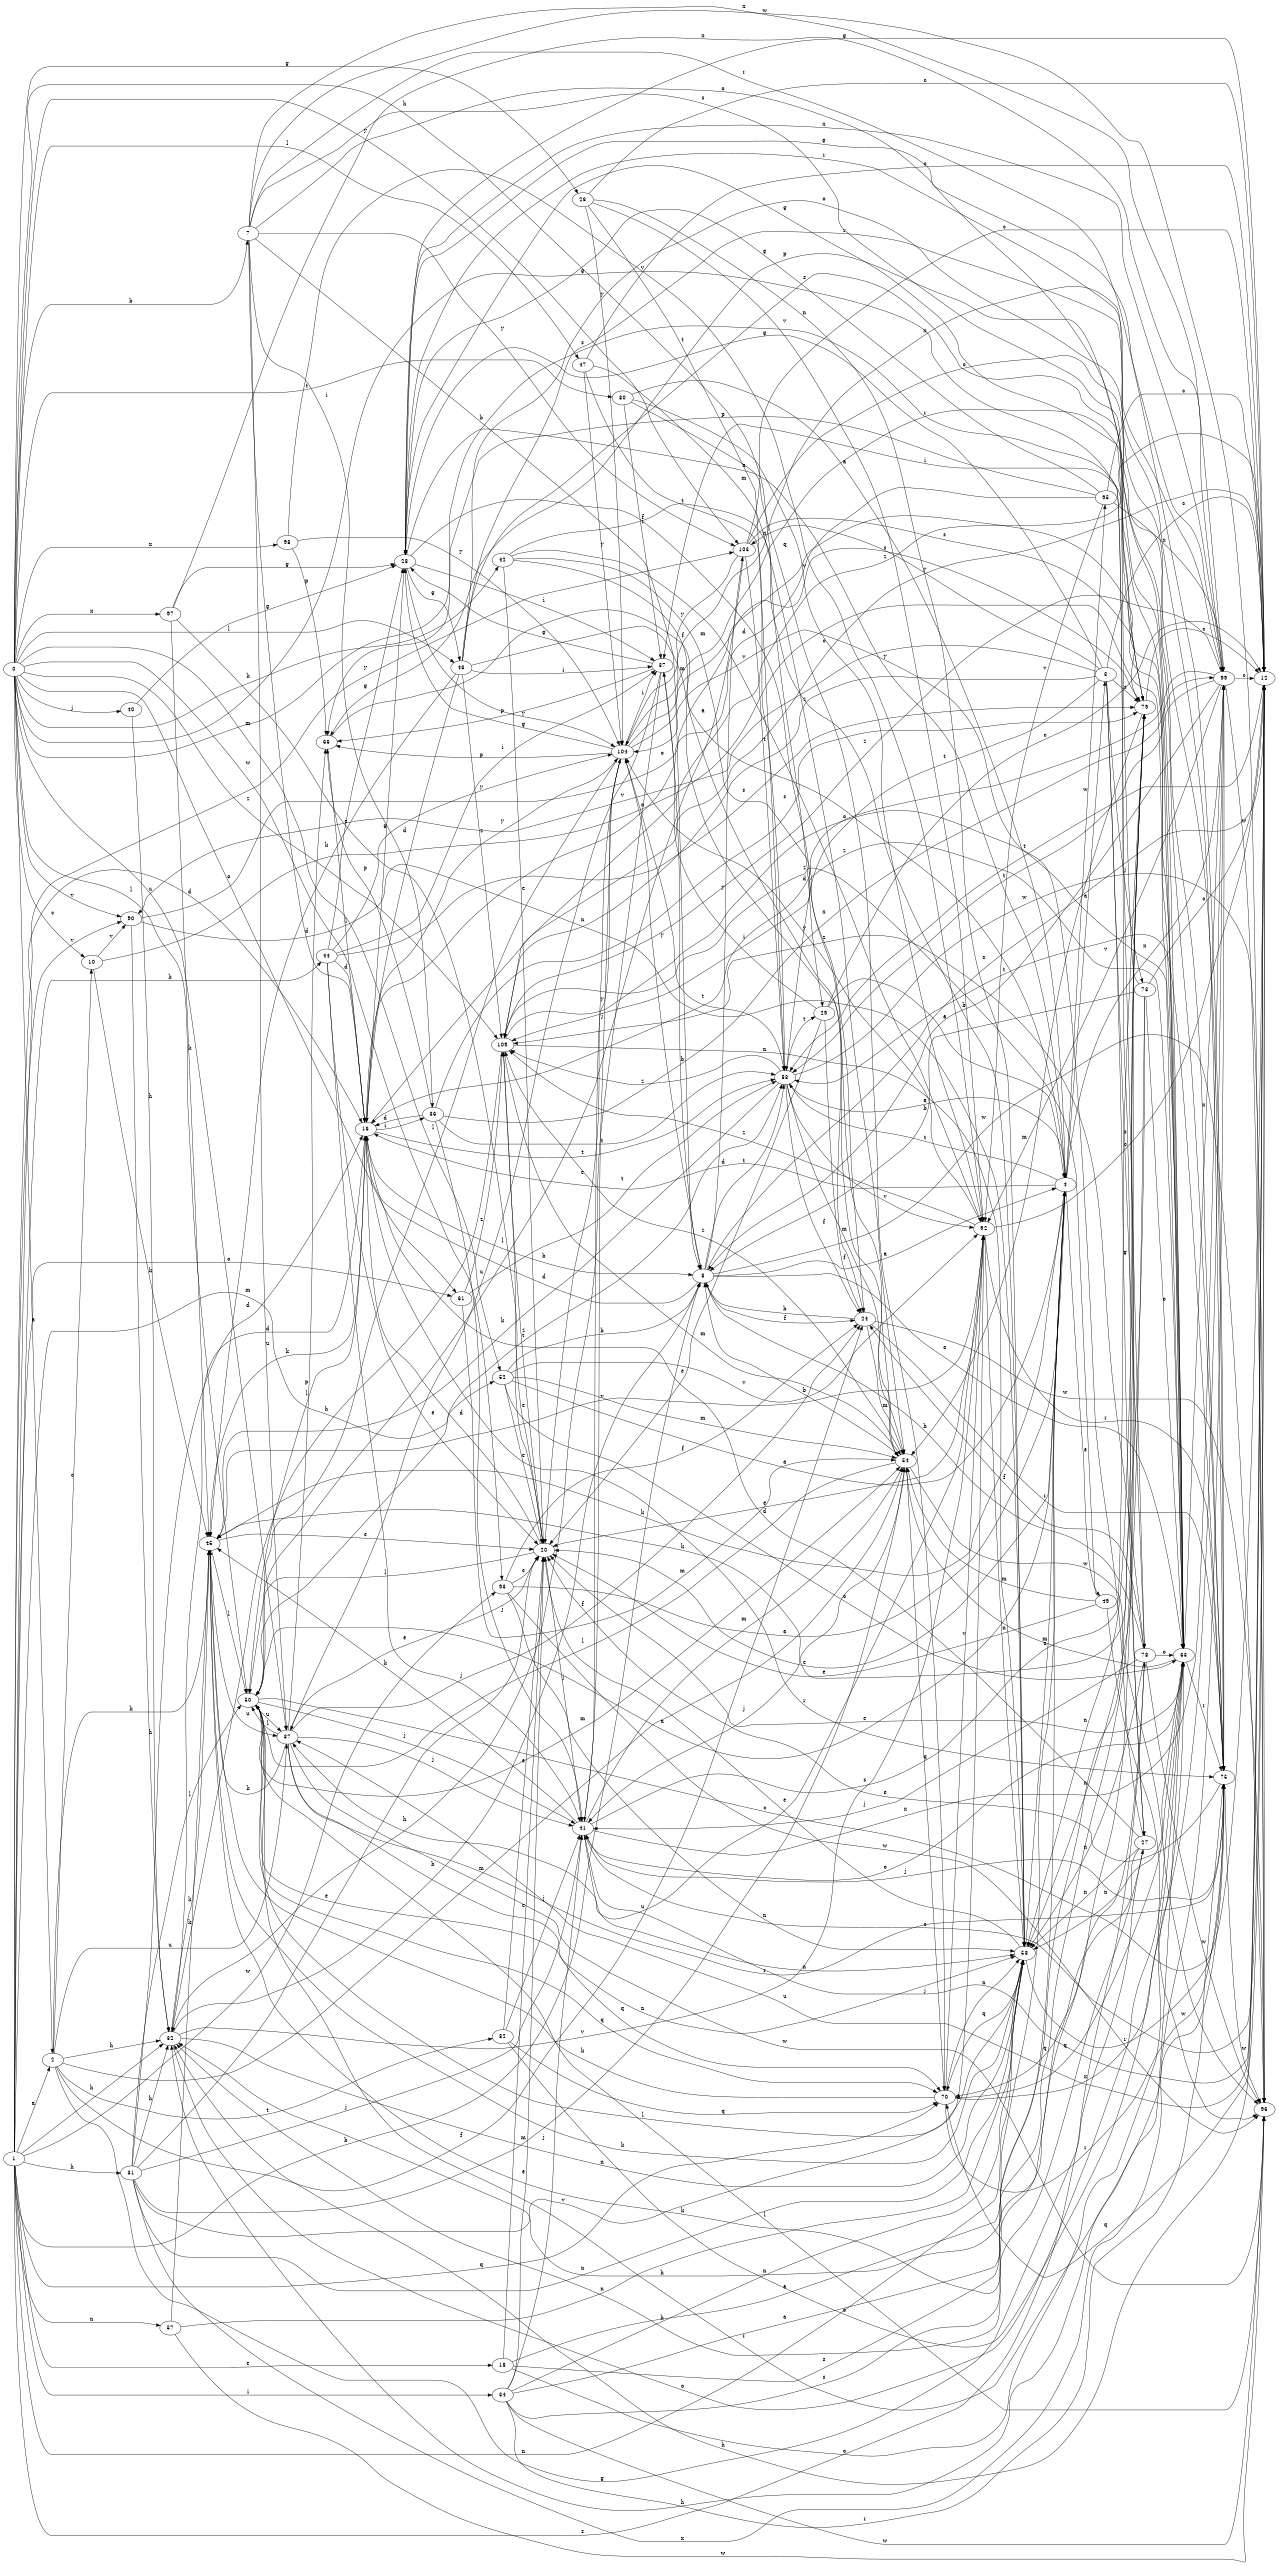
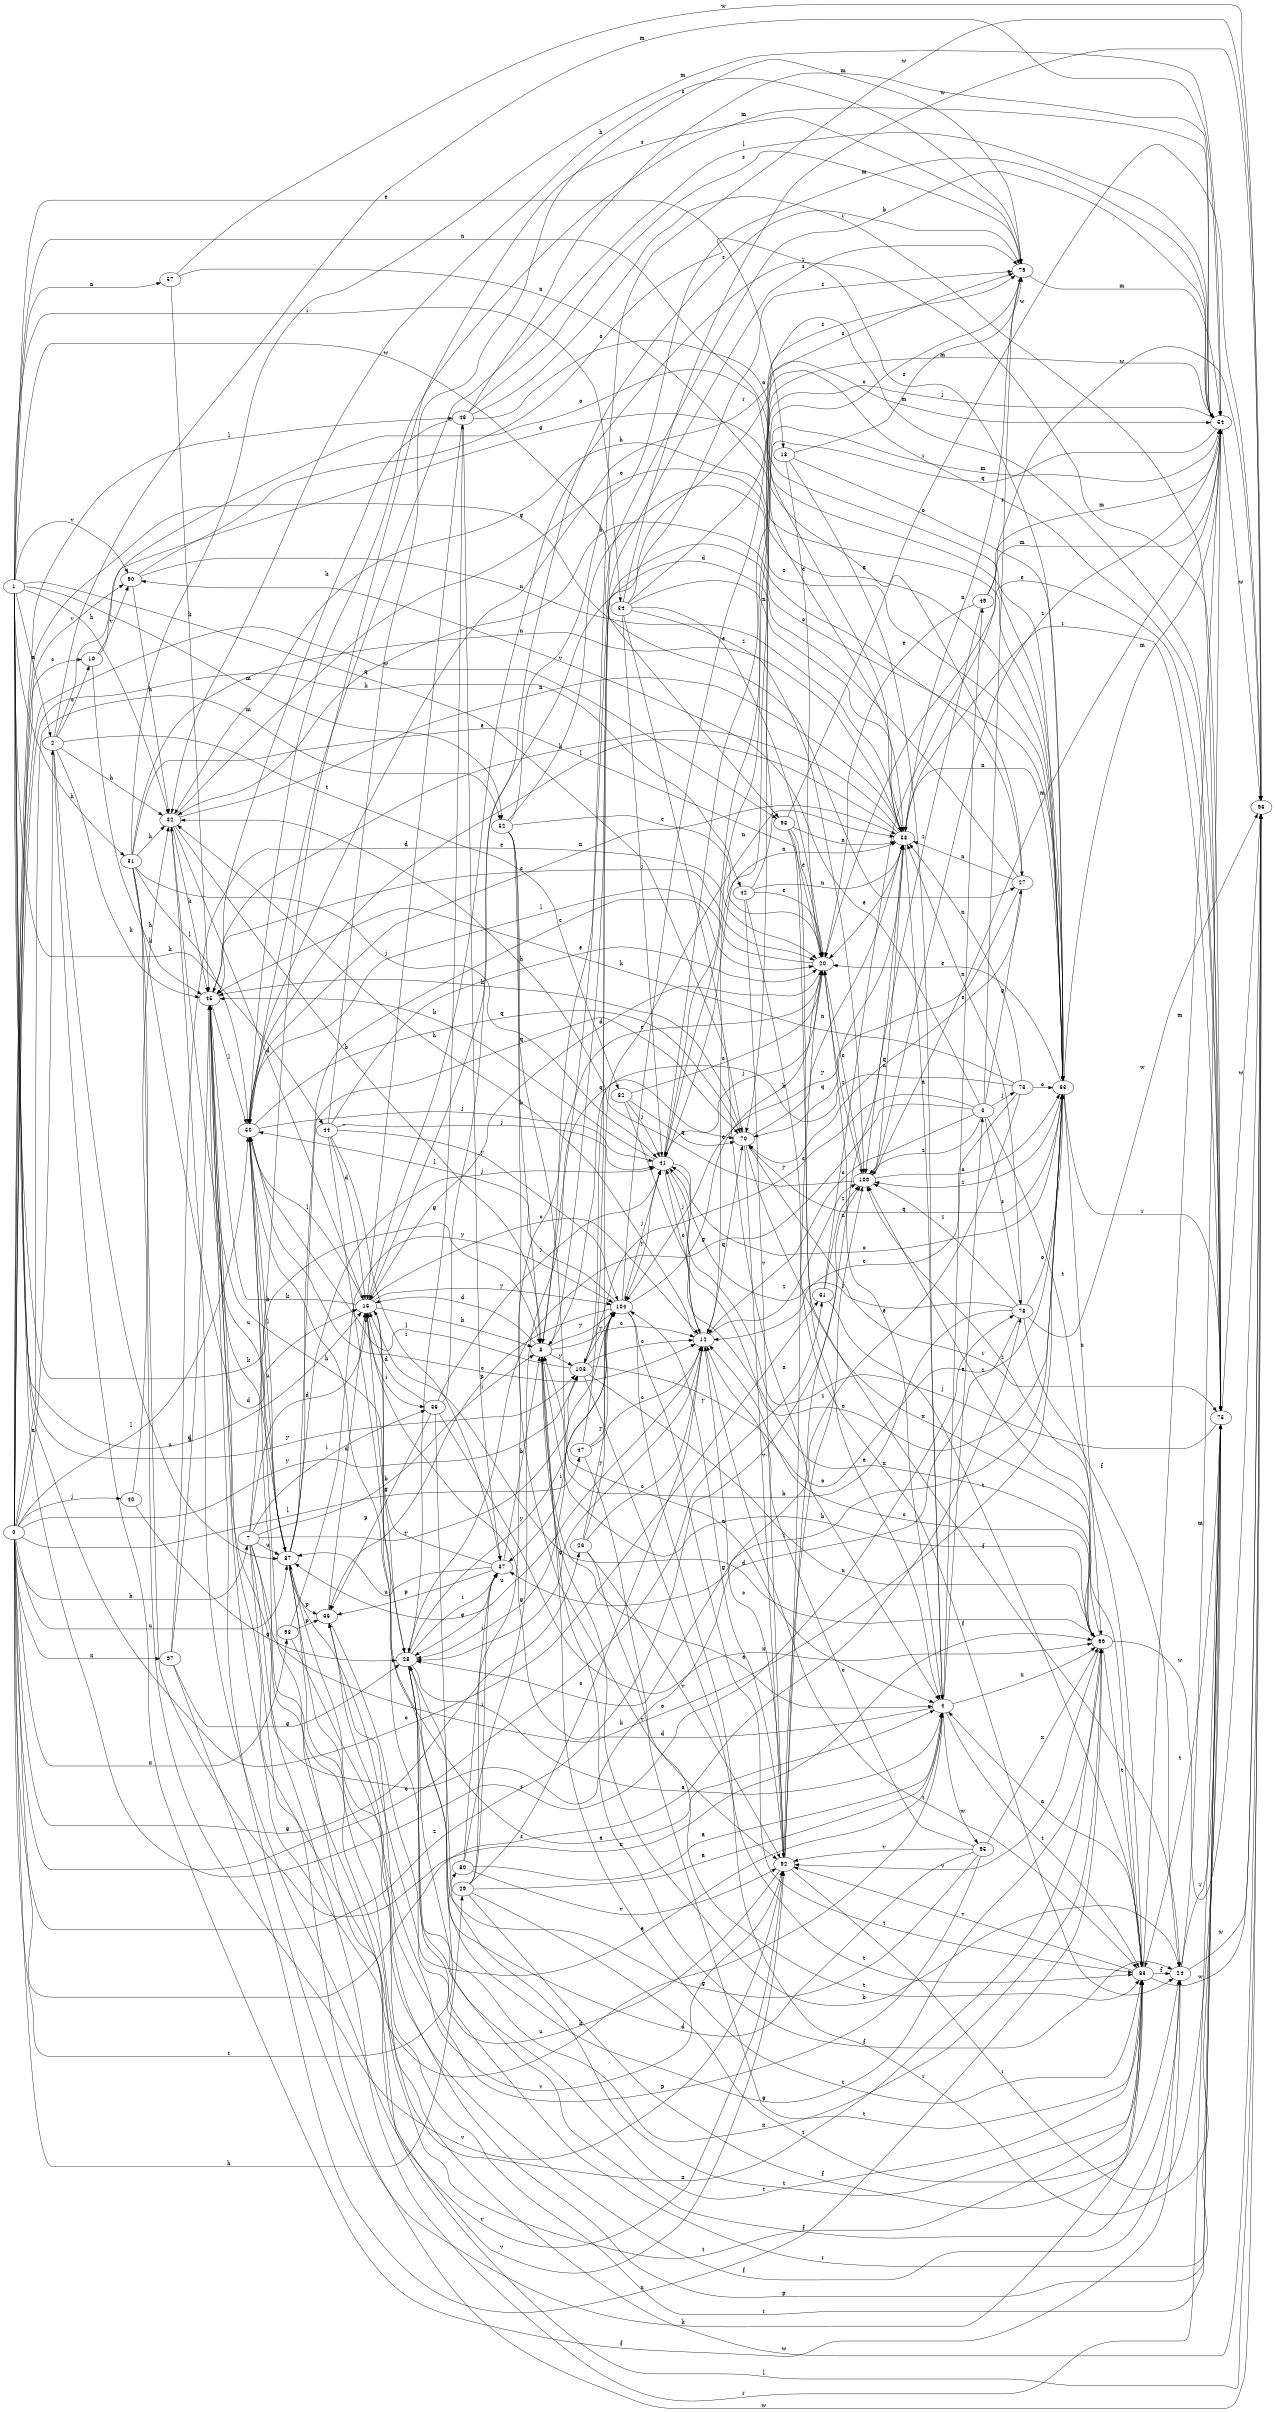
(951, 320) -> (824, 1566)
(482, 854) -> (823, 823)
(346, 921) -> (347, 1449)
(794, 1042) -> (842, 2158)
